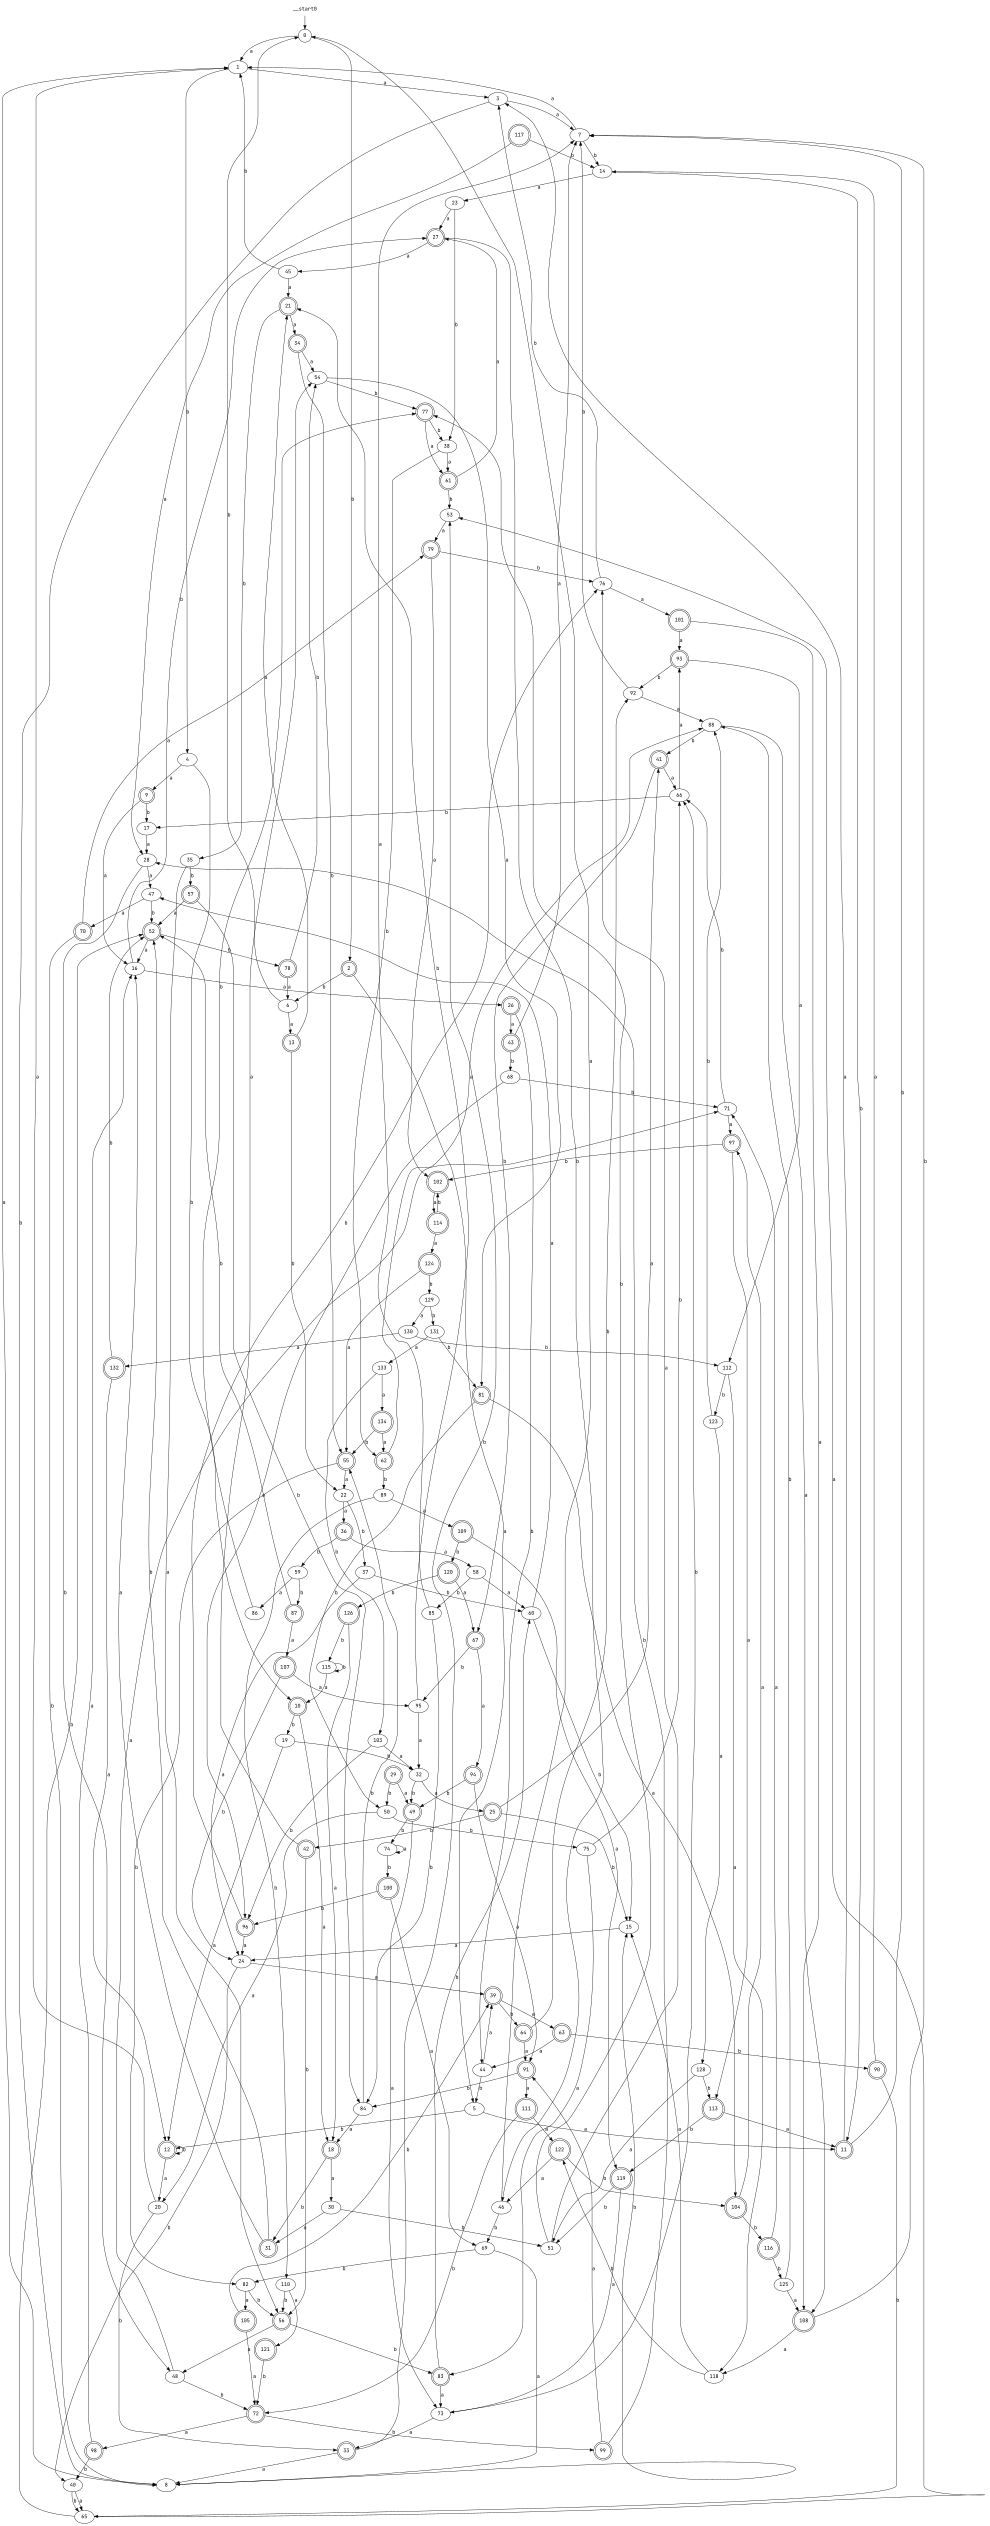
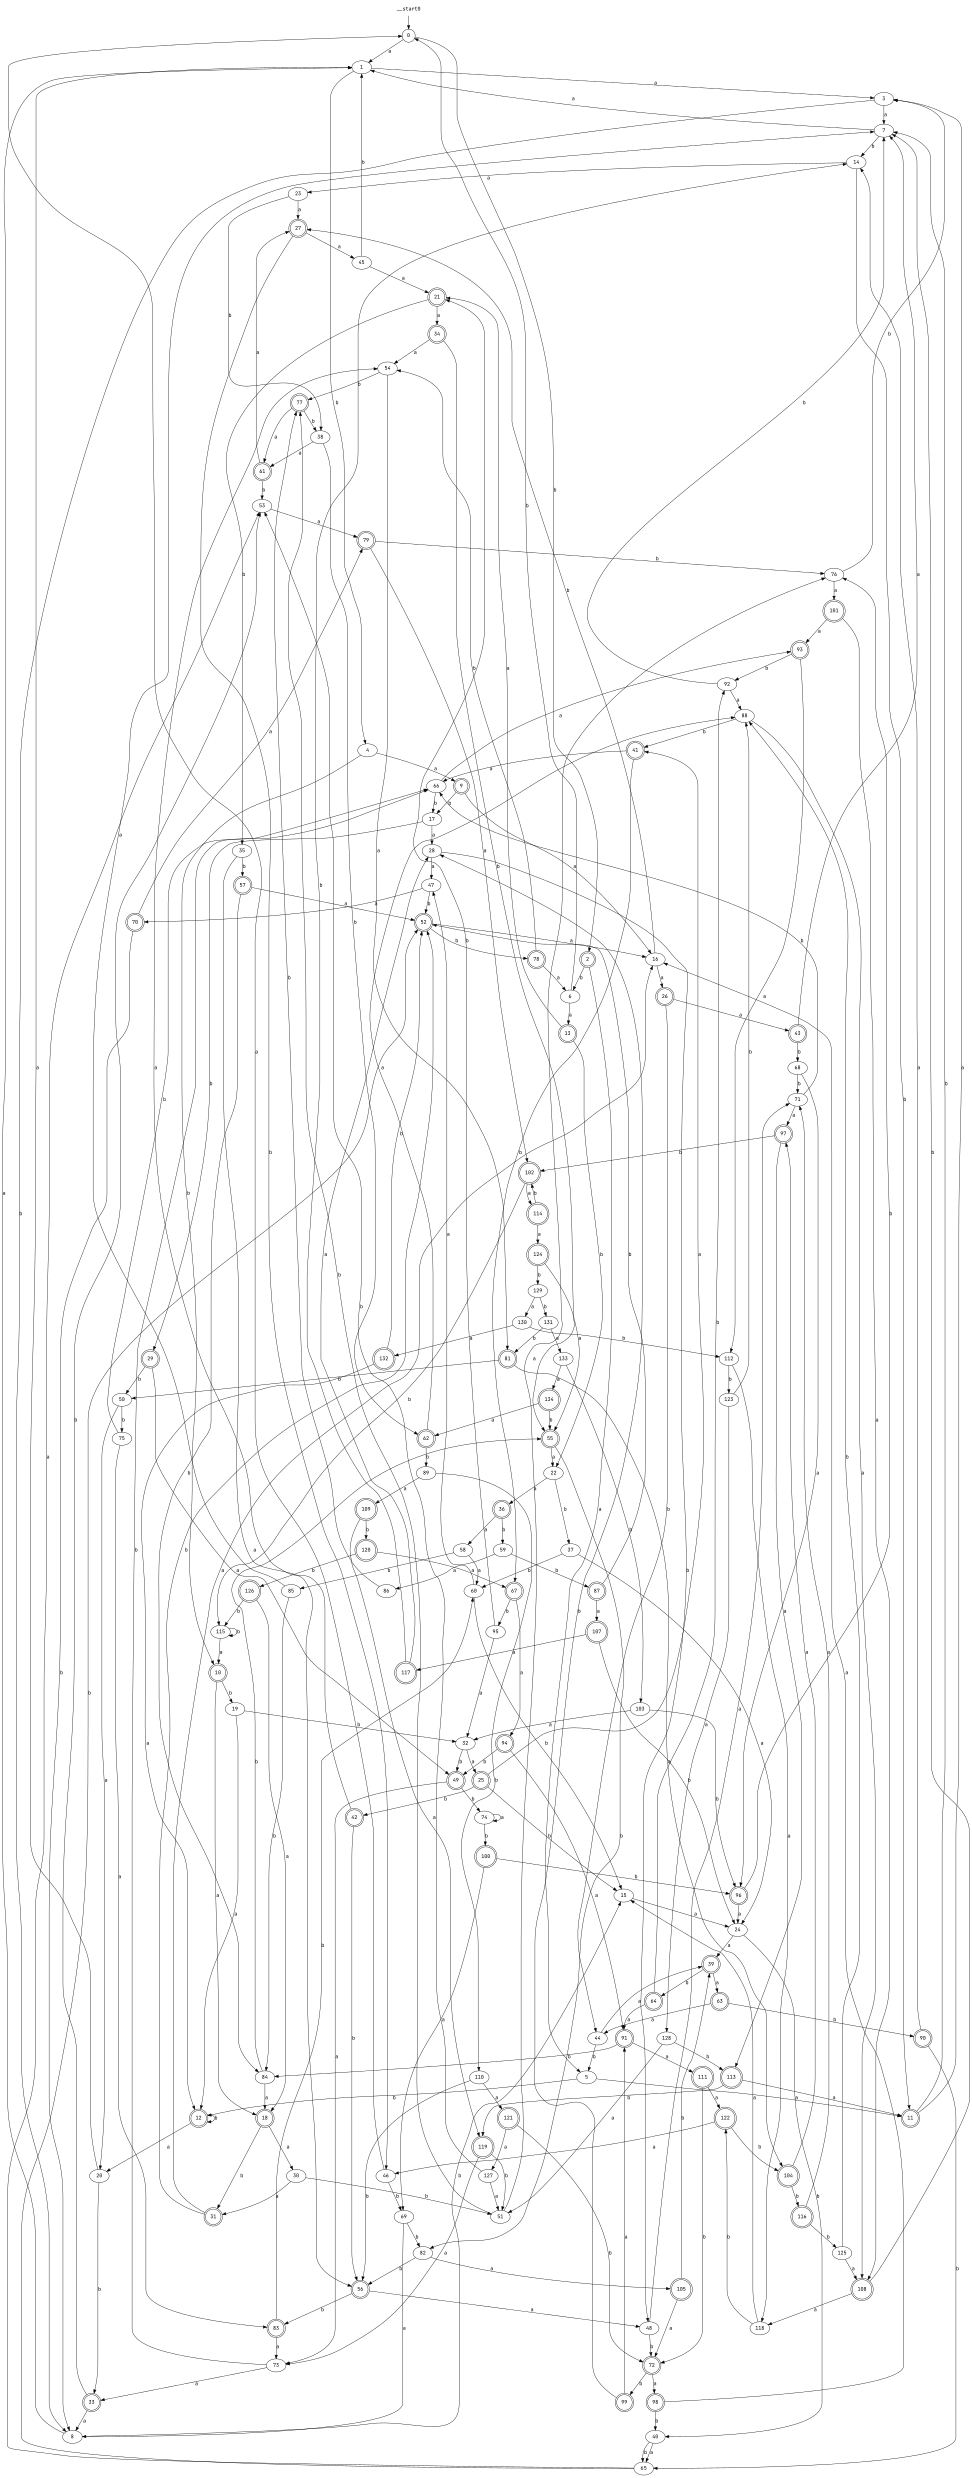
none -> (210, 998)
none -> (380, 1415)
(346, 1699) -> (503, 1652)
none -> (488, 2176)
